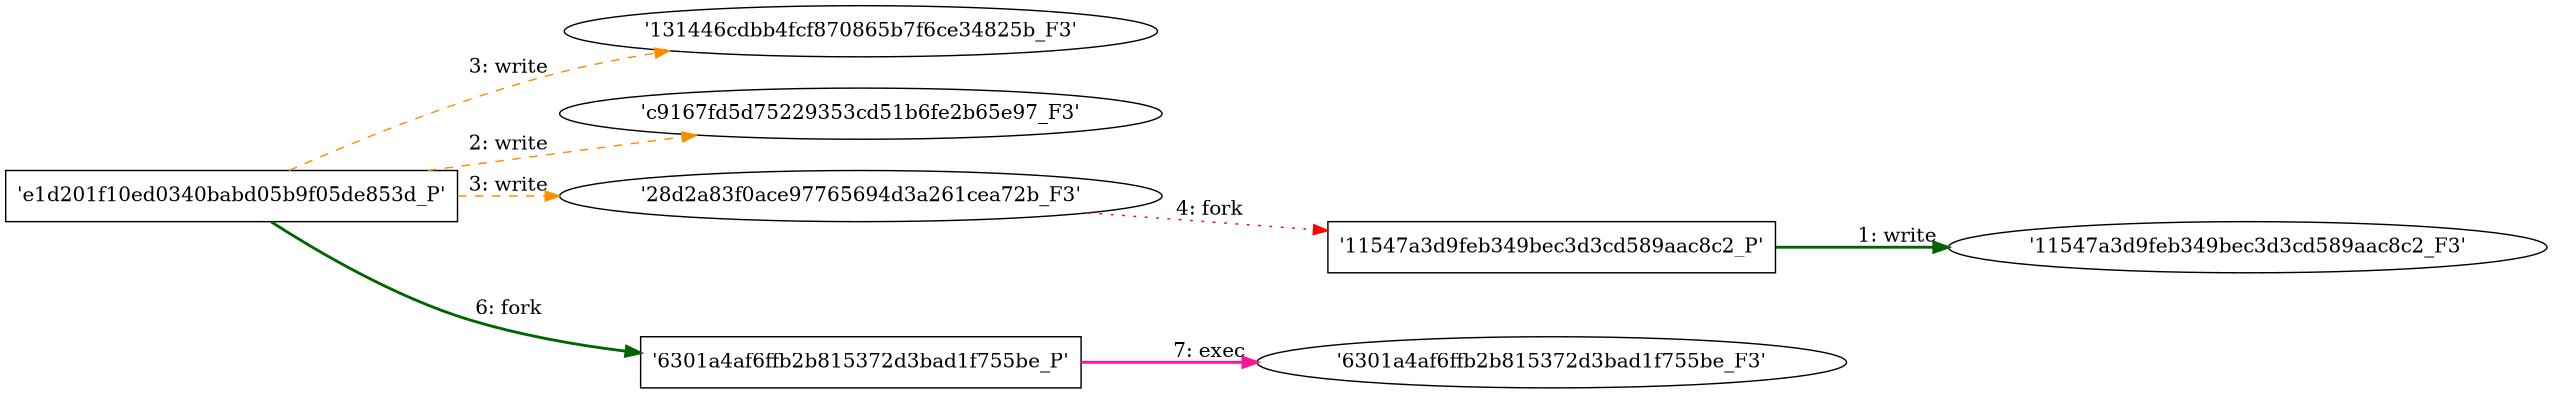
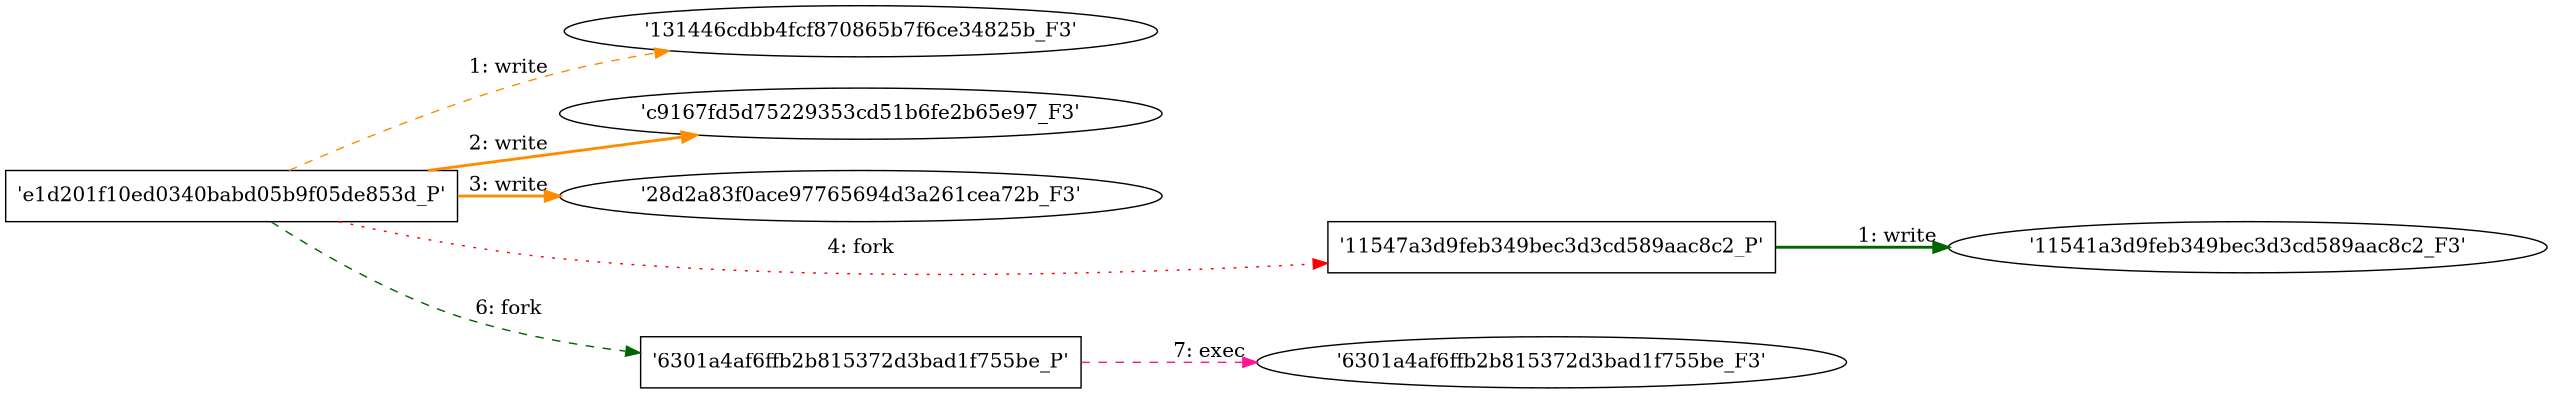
(509, 67) -> (509, 67)
(555, 154) -> (555, 154)
(501, 196) -> (501, 196)
(1201, 221) -> (825, 273)
(2248, 247) -> (2248, 247)
(440, 310) -> (440, 310)
(1162, 362) -> (1162, 362)
